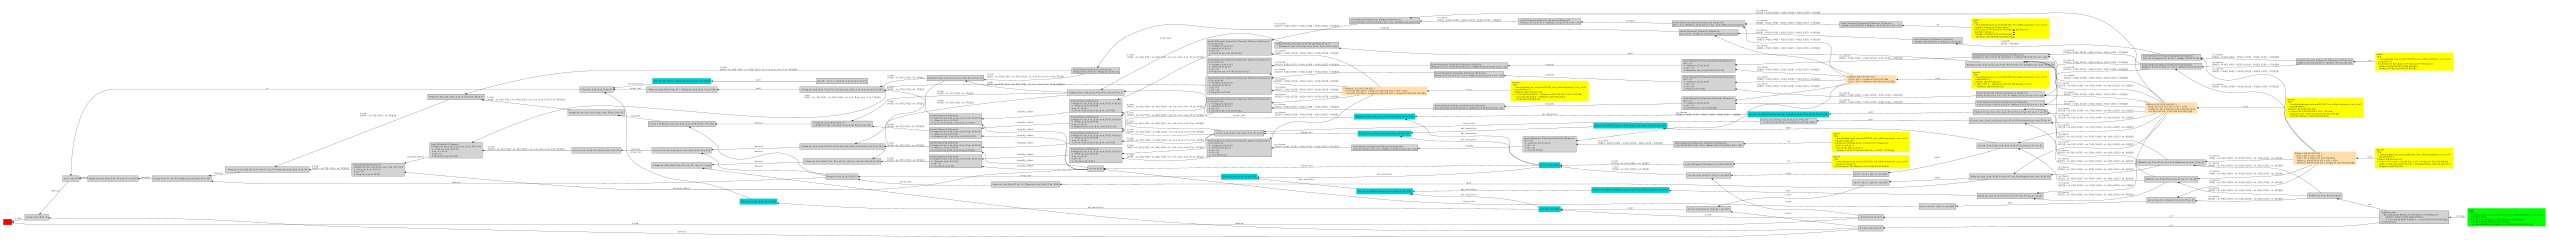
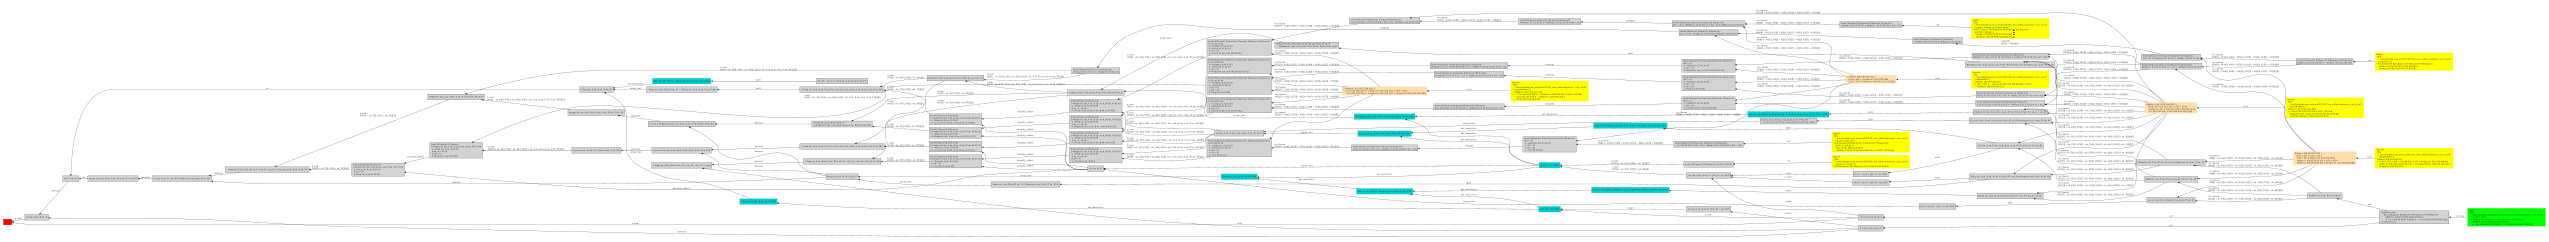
(83, 177) -> (83, 177)
(1792, 198) -> (1792, 180)
(1239, 224) -> (1239, 224)
